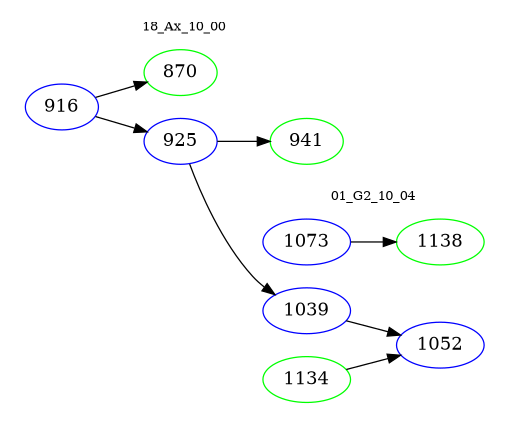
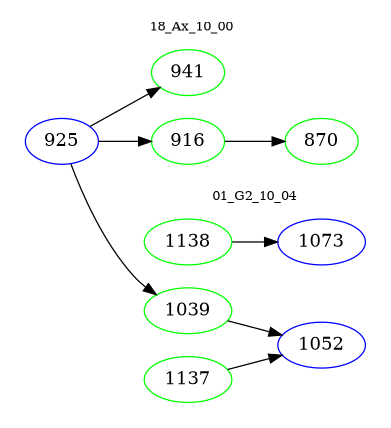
(62, 107) -> (188, 141)
(115, 122) -> (119, 141)
(367, 242) -> (248, 242)
(307, 311) -> (188, 311)
(307, 380) -> (188, 380)
